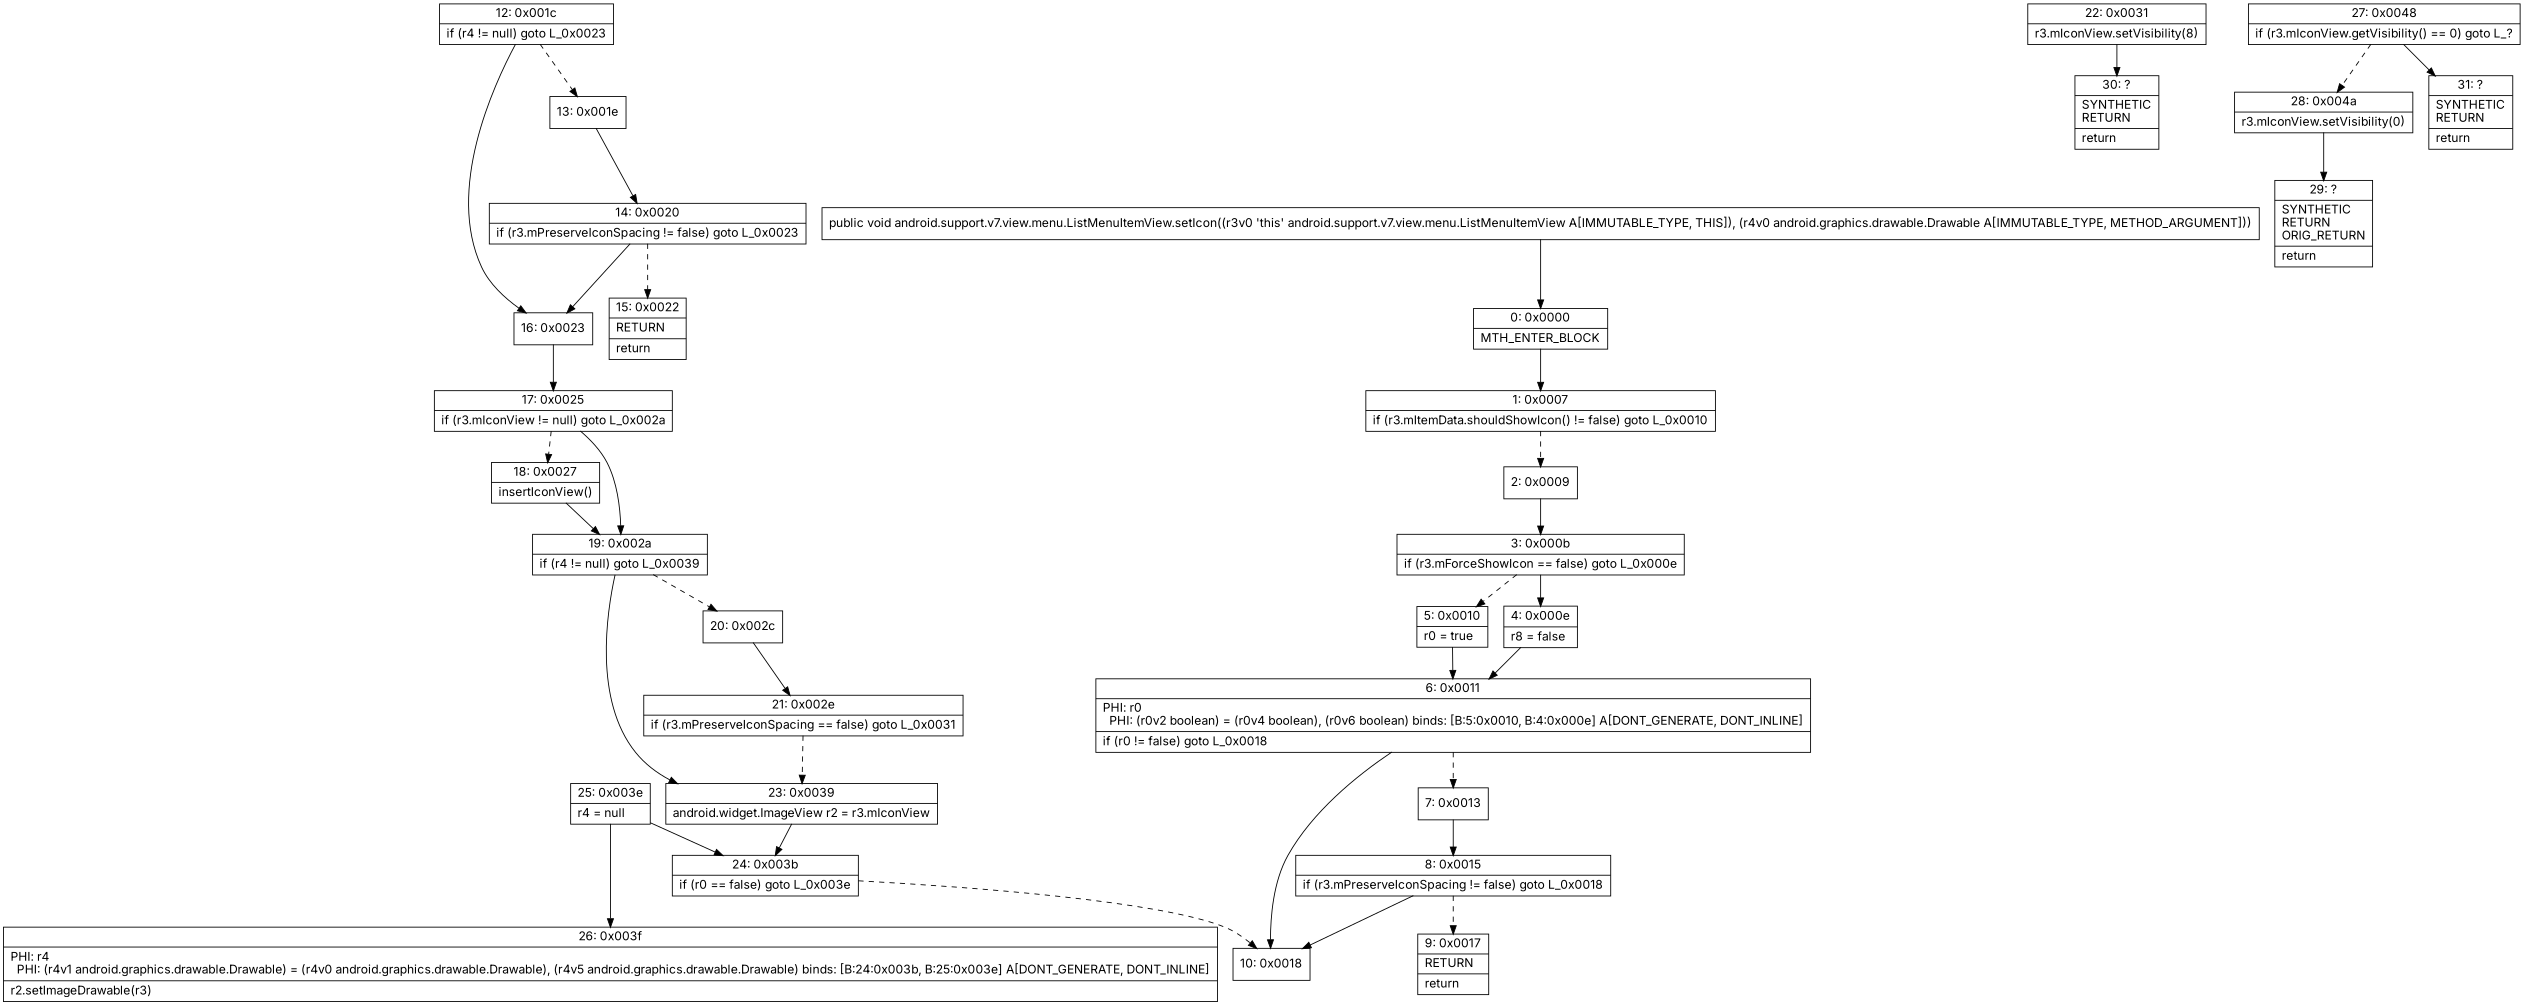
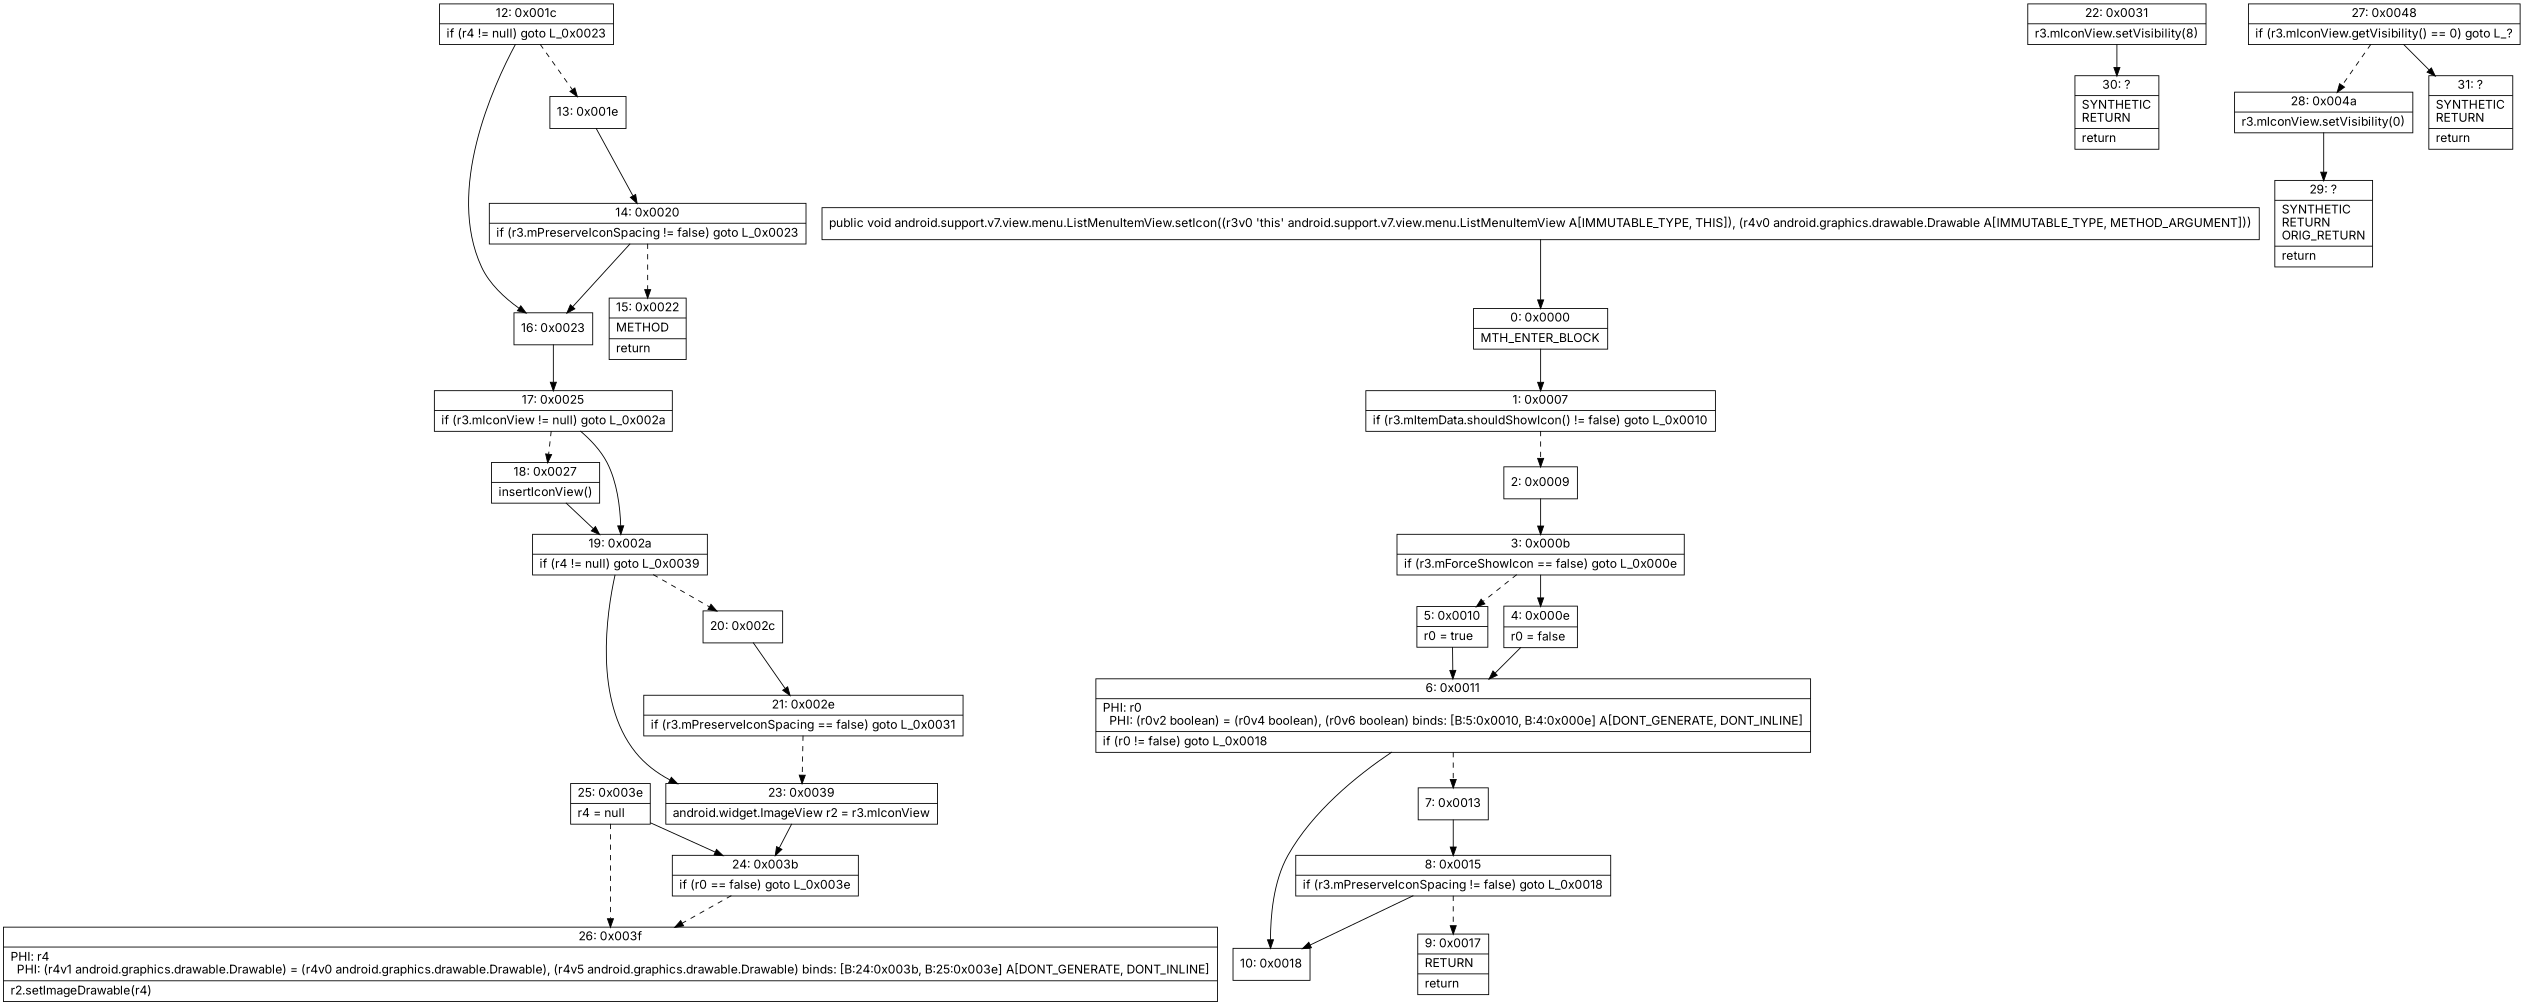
(641, 328) -> (642, 328)
(1538, 637) -> (1538, 637)
(610, 871) -> (610, 871)
(1058, 896) -> (707, 909)
(81, 991) -> (81, 991)
